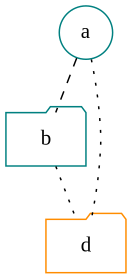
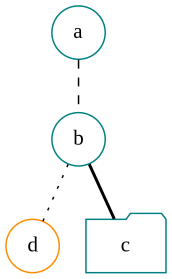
(46, 139) -> (79, 139)
(101, 139) -> none
(86, 246) -> (33, 246)
none -> (126, 246)
